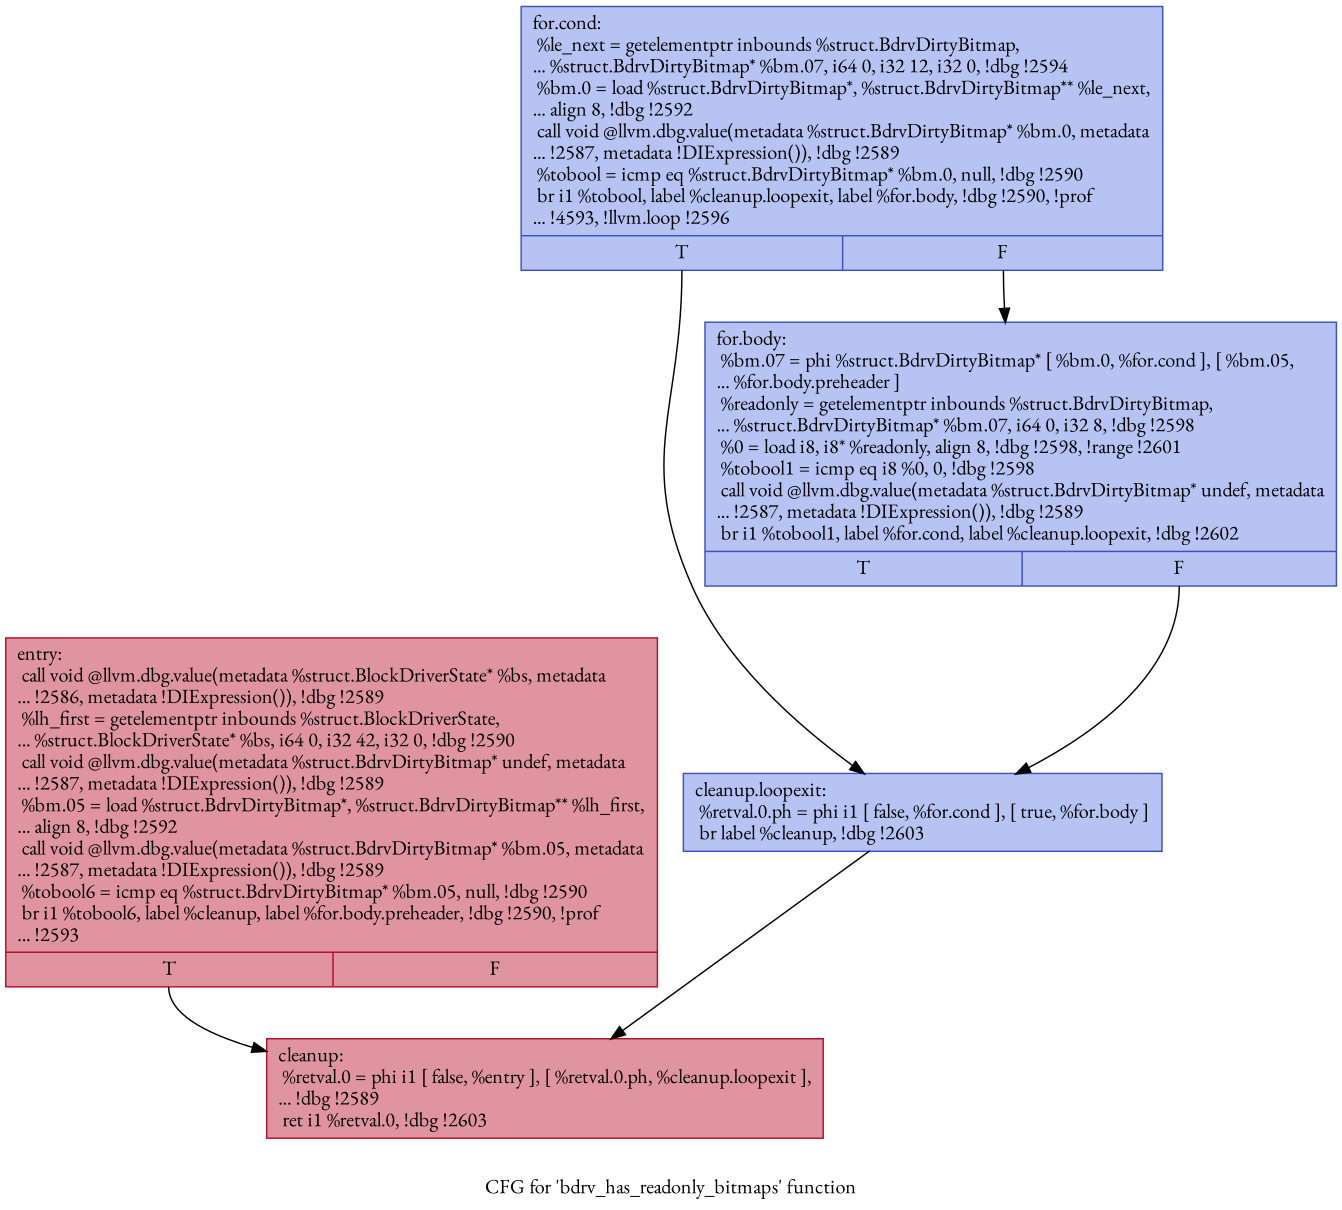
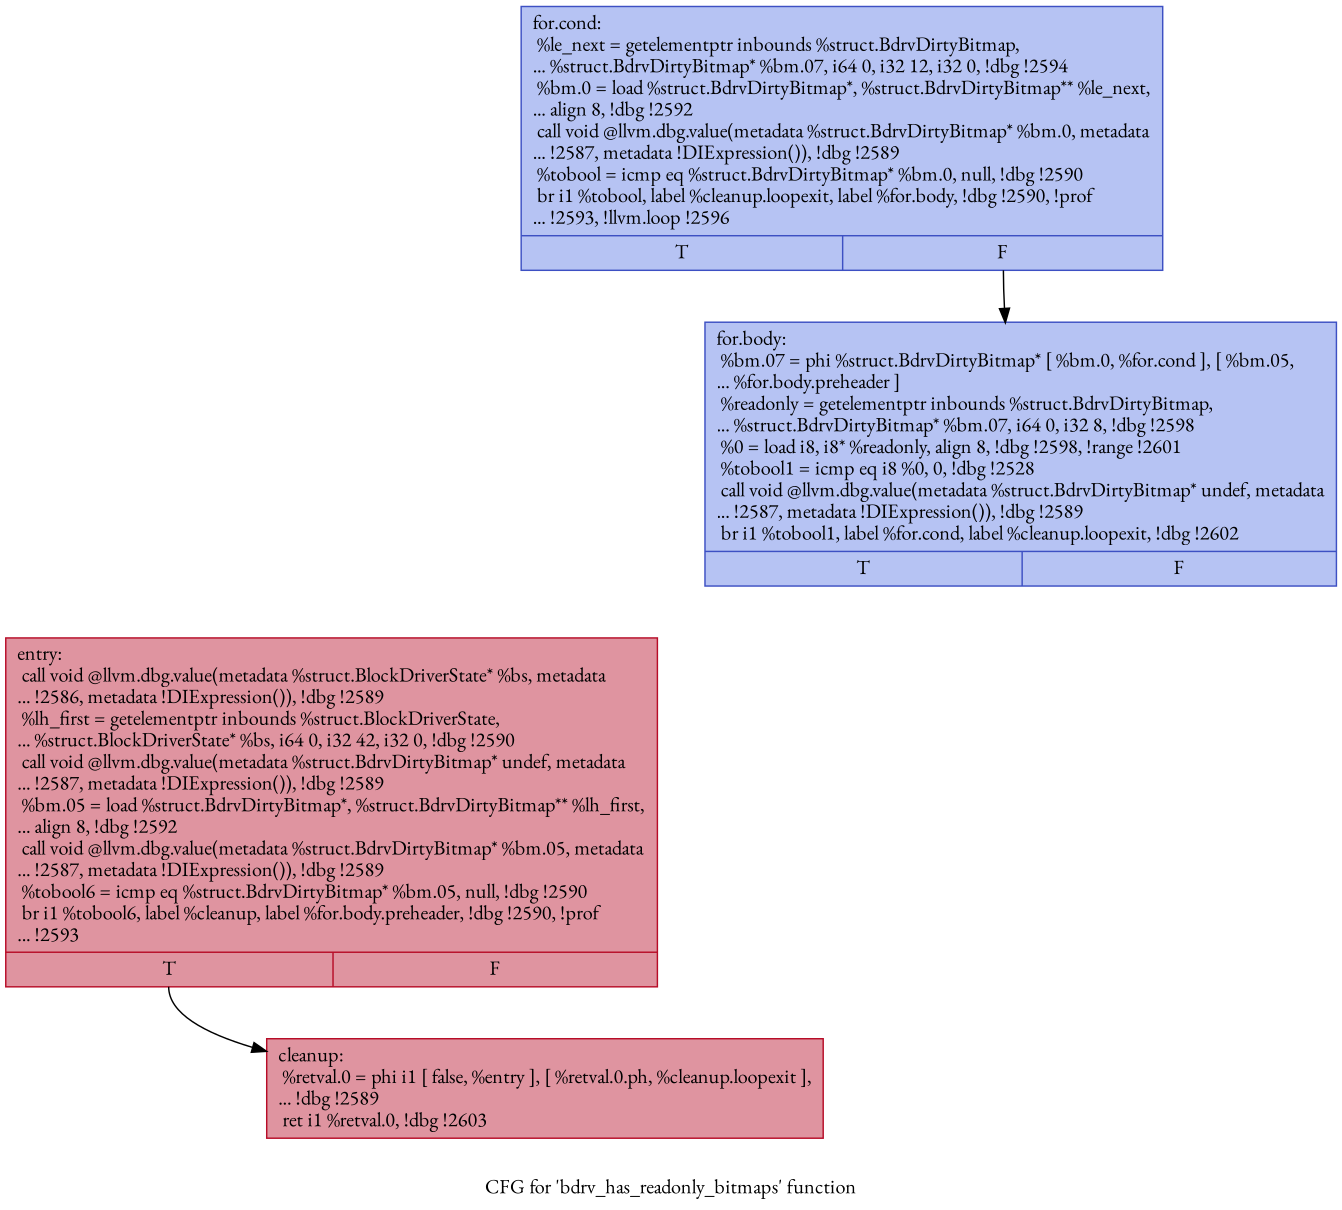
(631, 218) -> (631, 218)
(876, 469) -> (876, 469)
(923, 812) -> none
